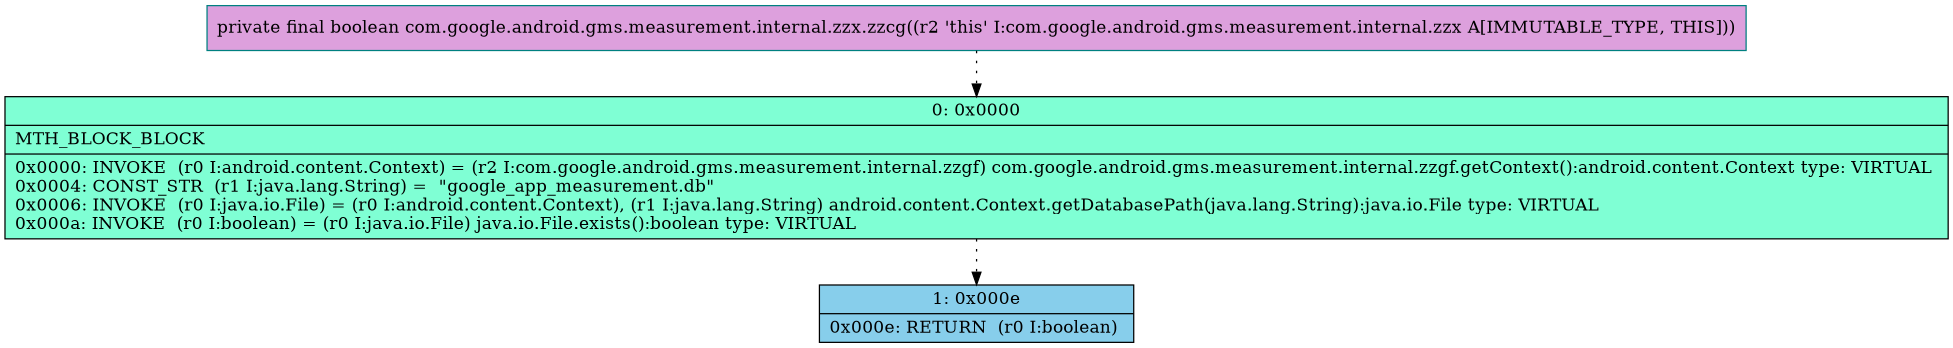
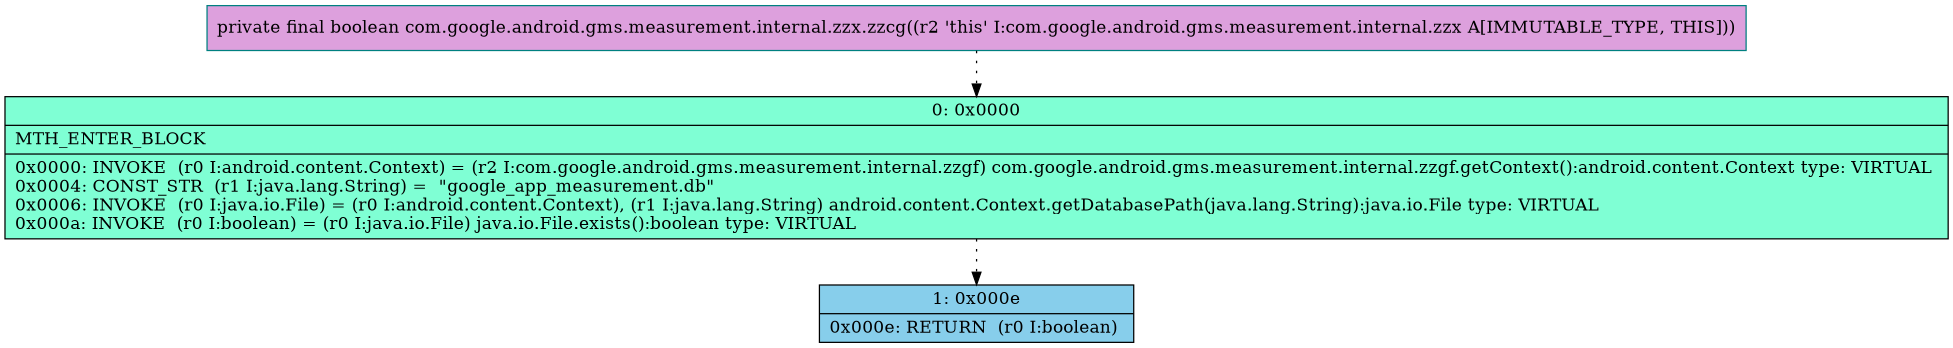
(110, 139) -> (111, 139)
